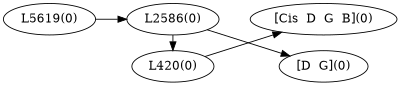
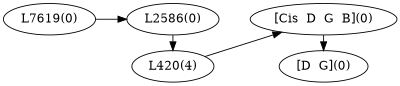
(49, 19) -> (49, 19)
(239, 40) -> (324, 38)
(173, 66) -> (173, 66)
